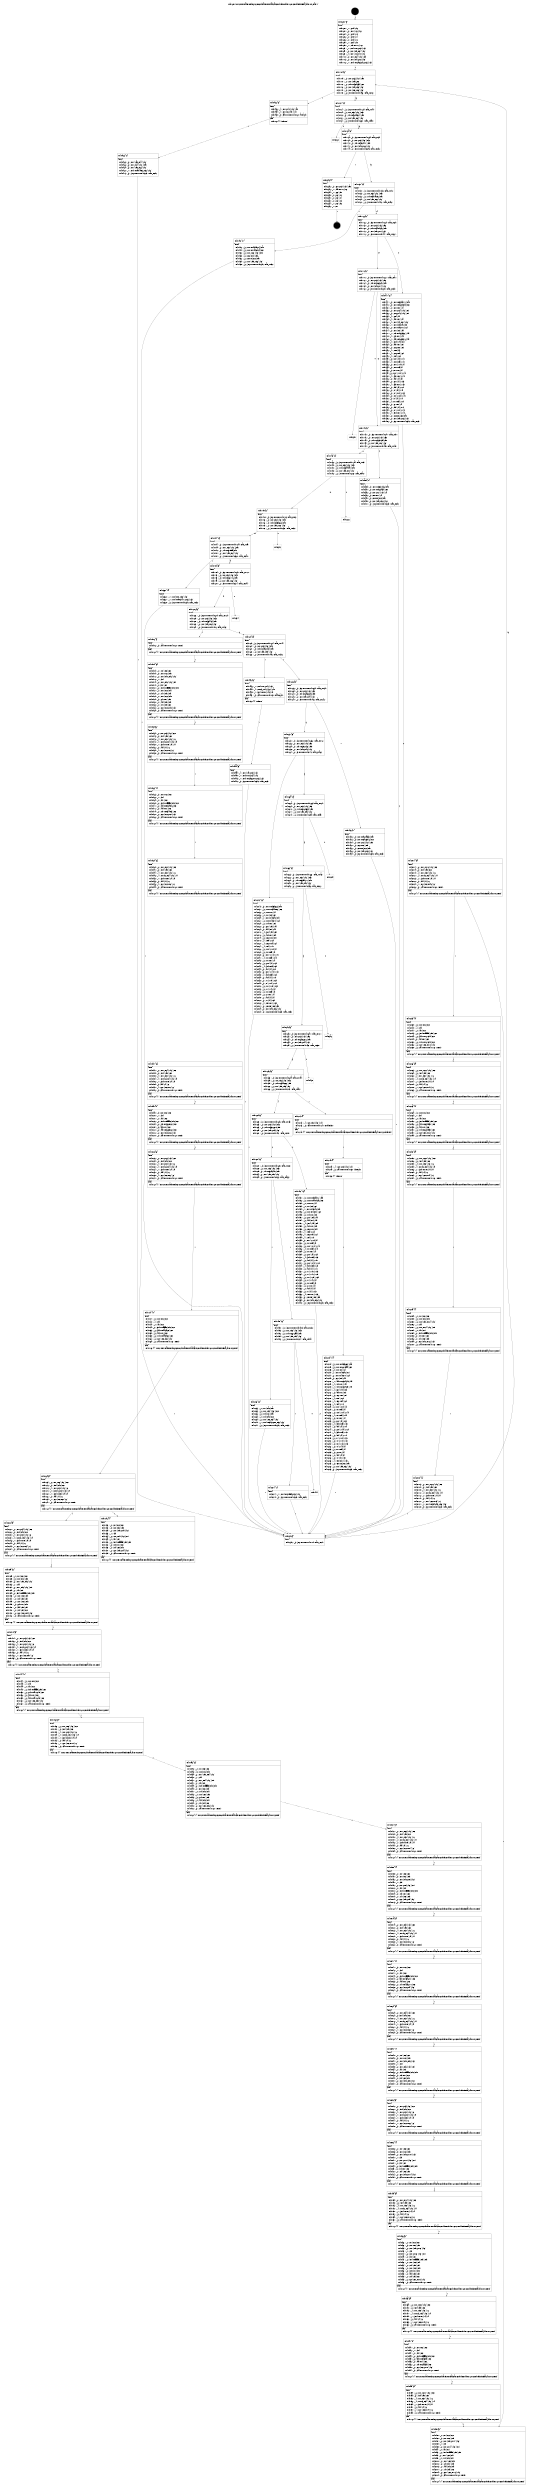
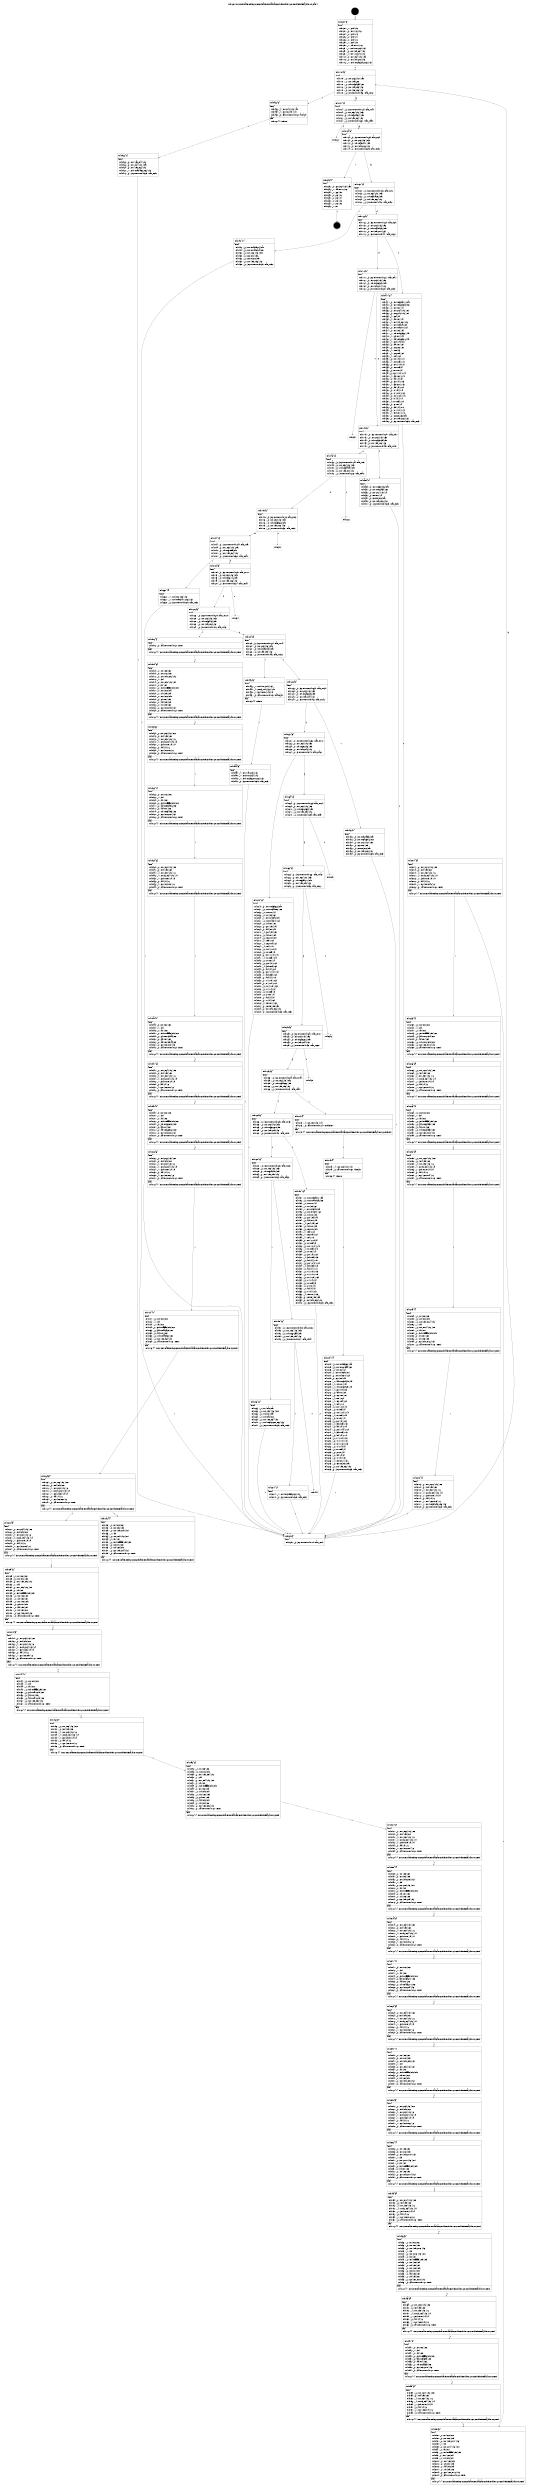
none -> (195, 1037)
